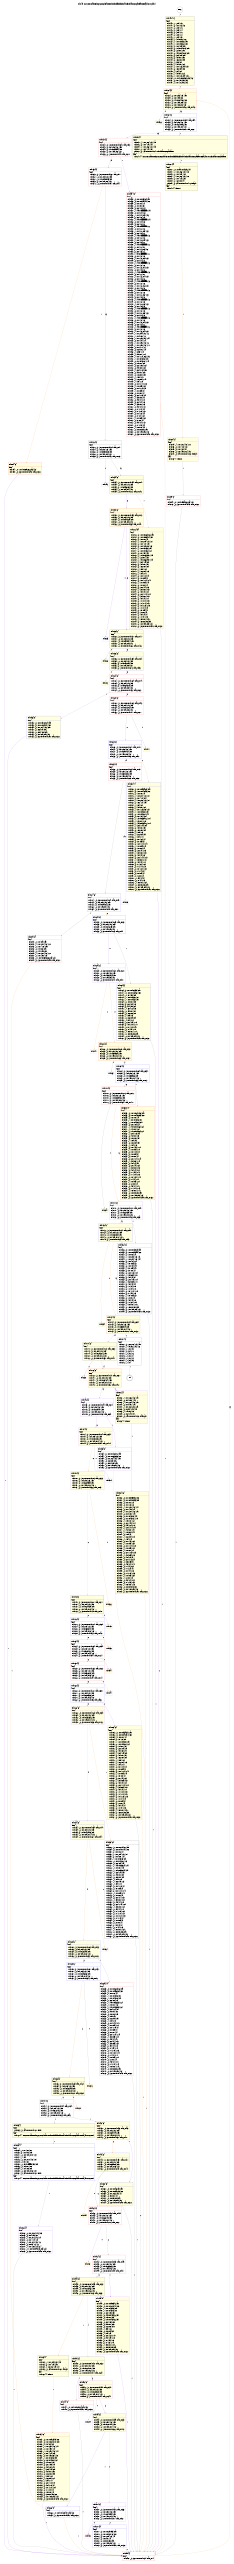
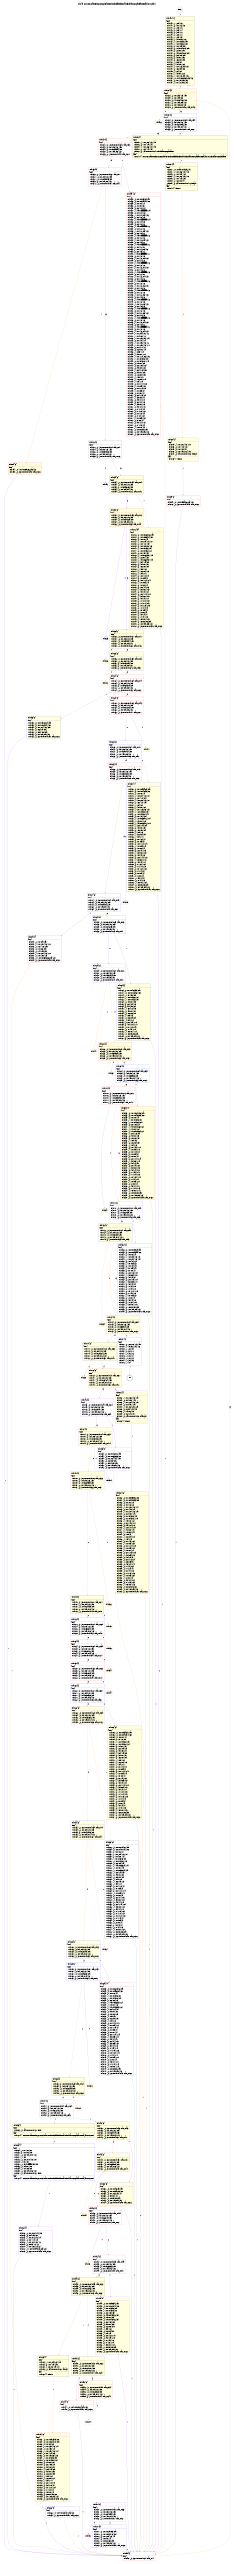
(109, 2422) -> none
